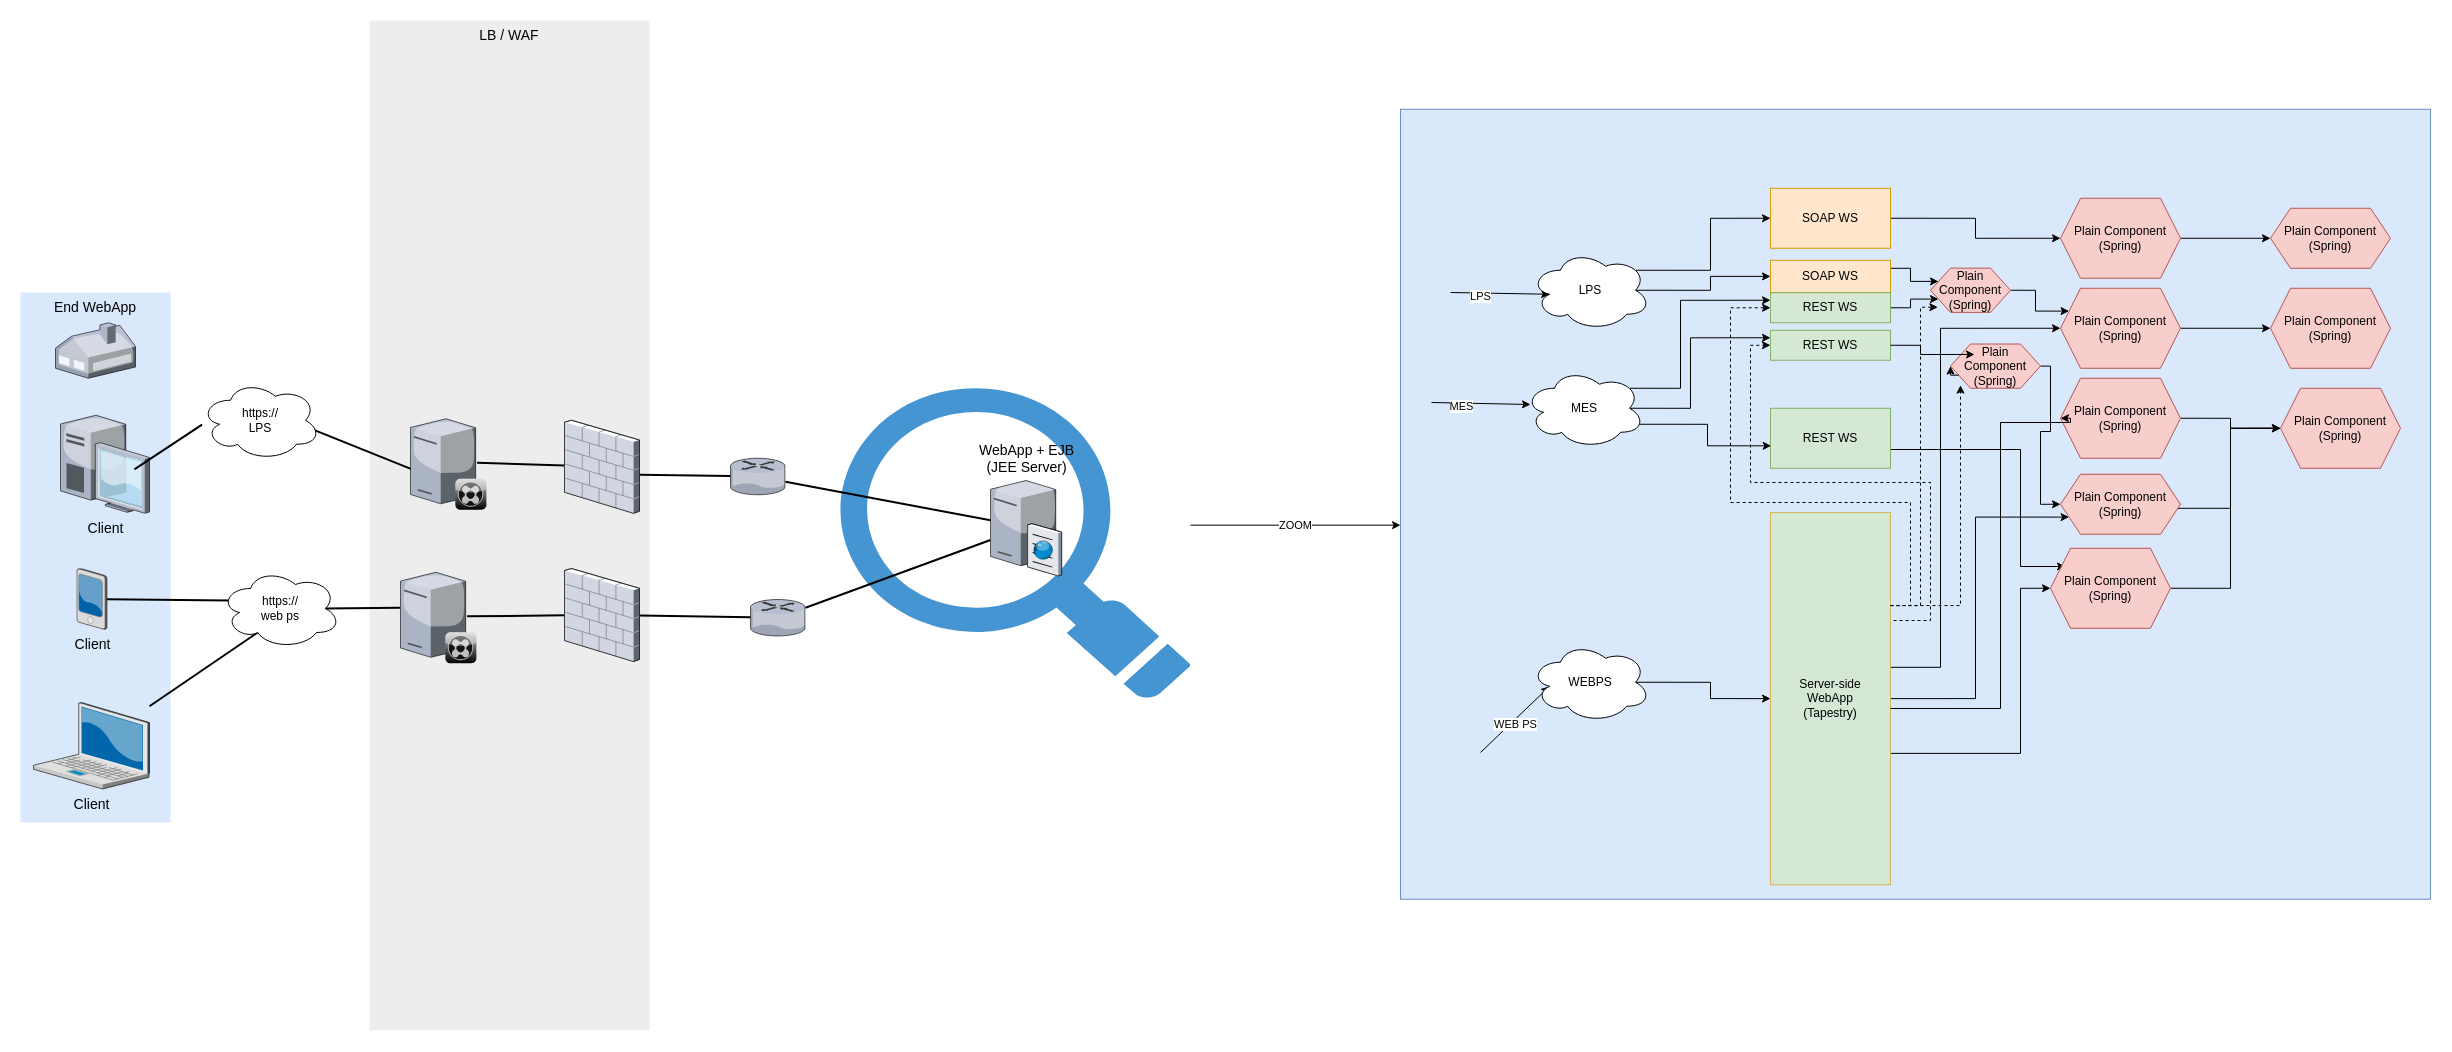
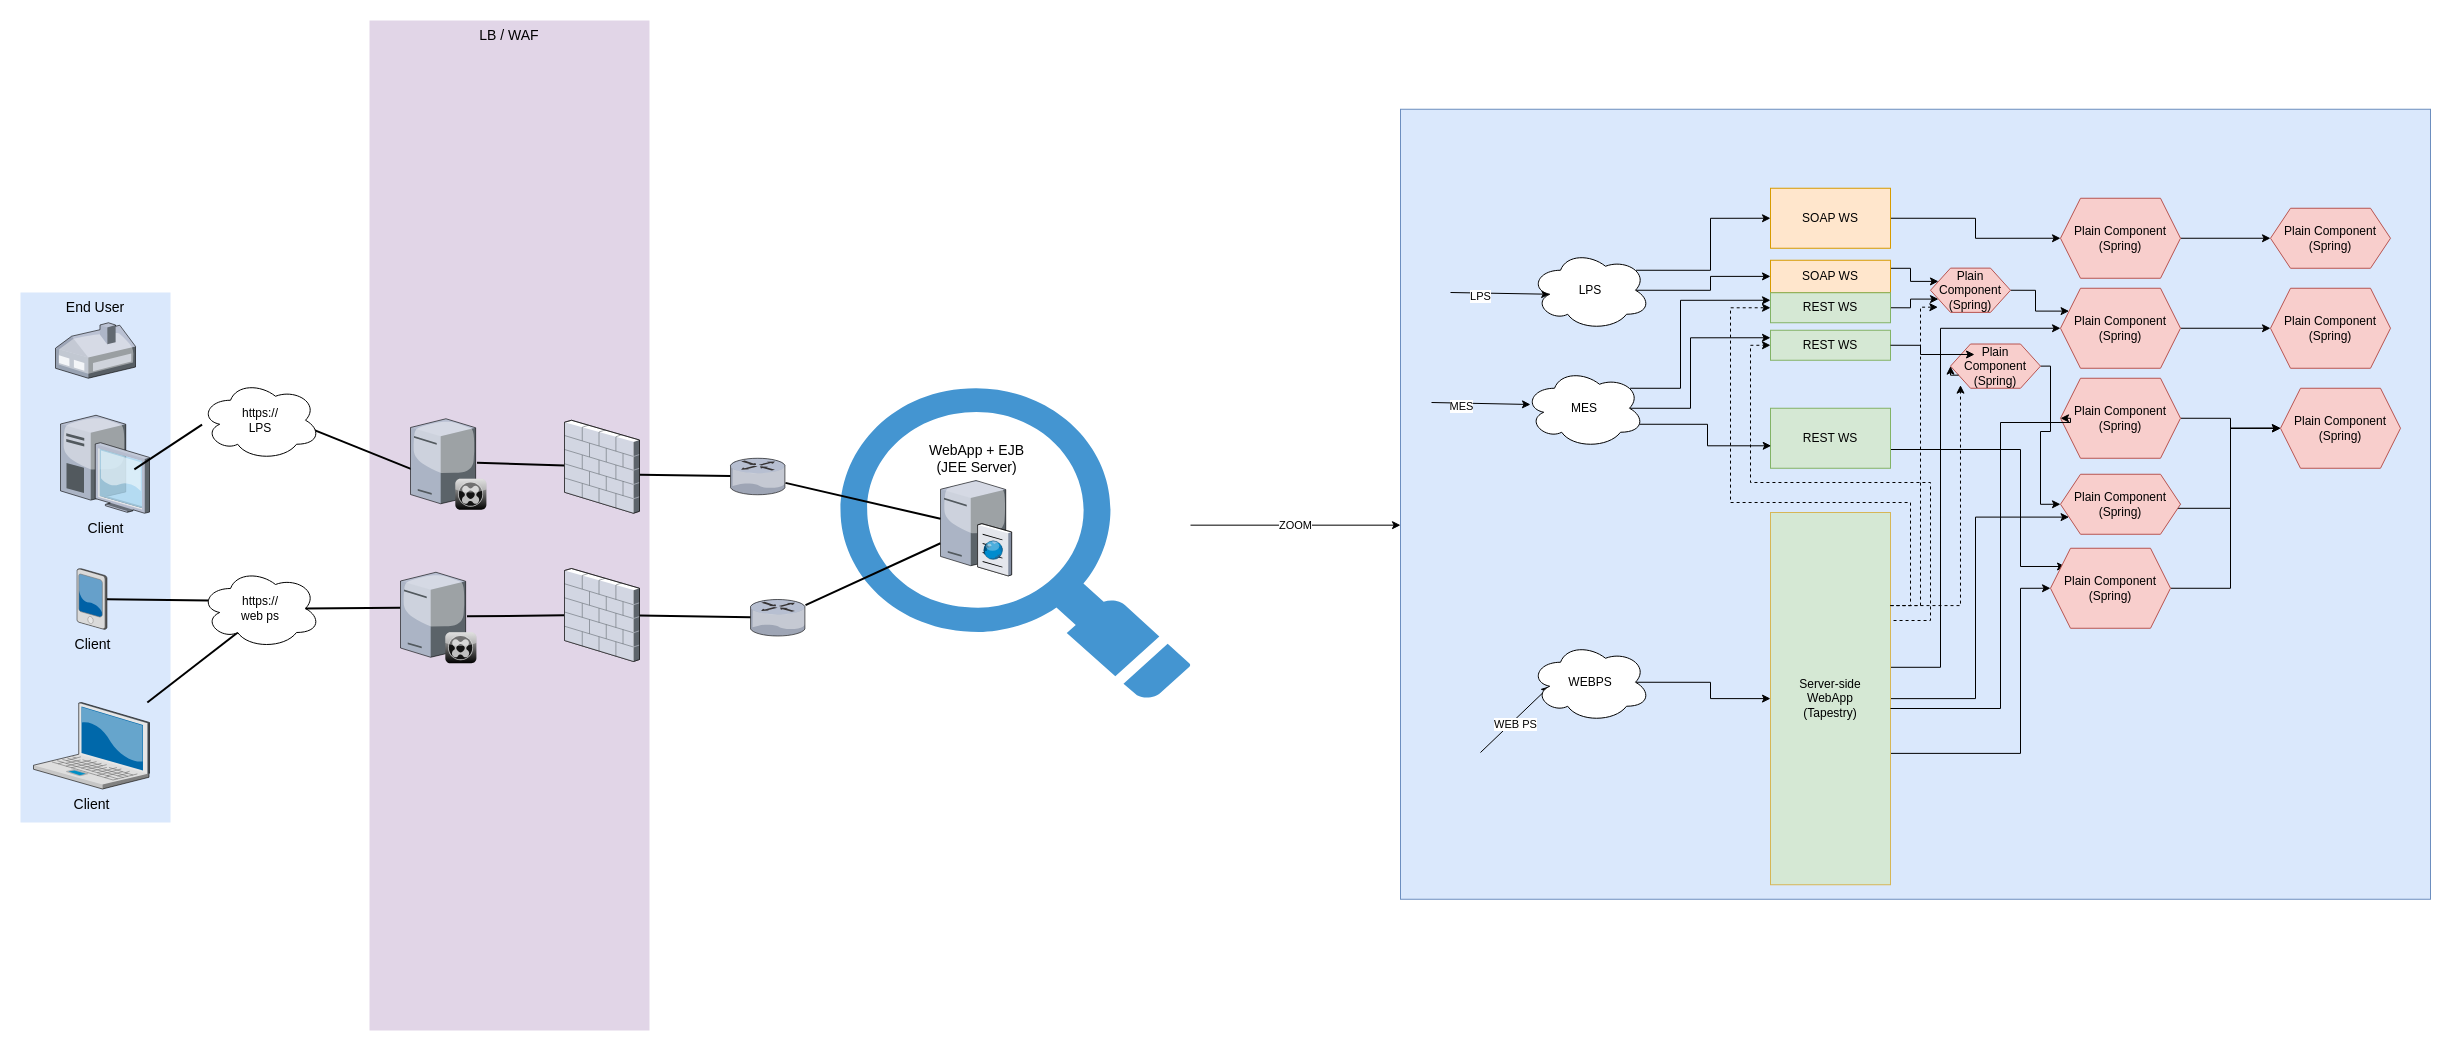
(96, 308) -> (96, 308)
(510, 526) -> (510, 526)
(1026, 527) -> (976, 527)
(281, 609) -> (261, 609)
